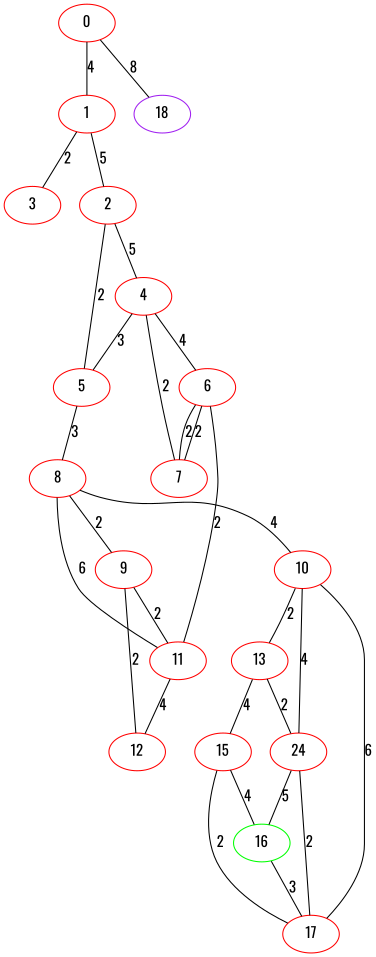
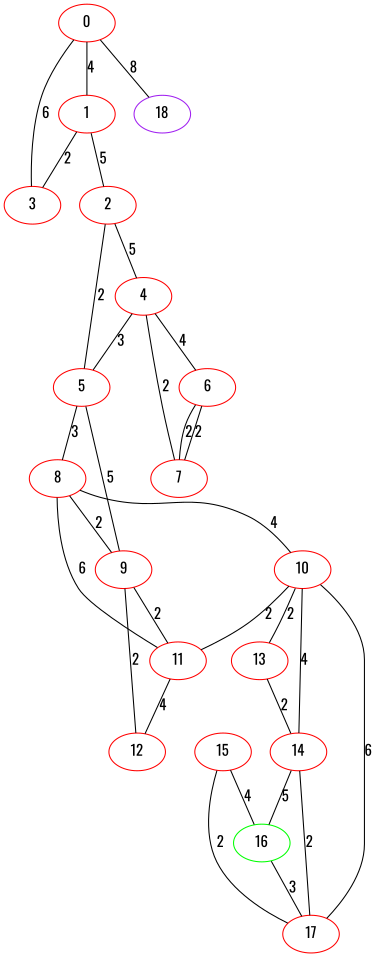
none -> (38, 109)
none -> (103, 479)
(213, 526) -> (249, 623)
(241, 707) -> none
(298, 752) -> (298, 752)
